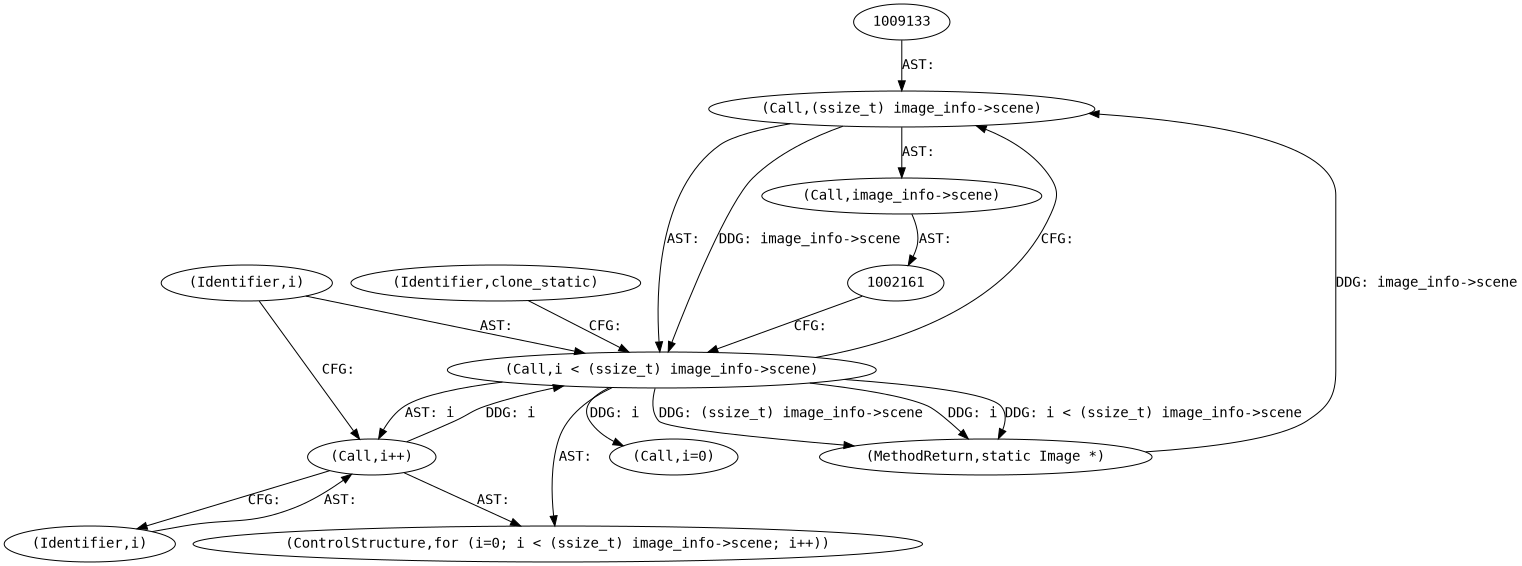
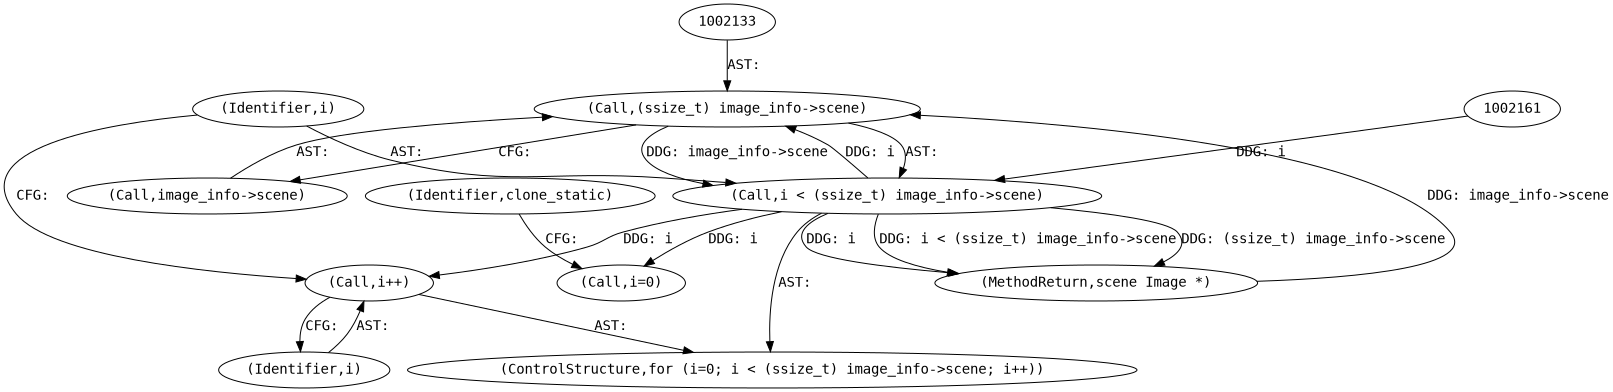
(902, 22) -> (727, 22)
(923, 152) -> (519, 152)
(918, 235) -> (382, 130)
(1062, 240) -> (870, 152)
(574, 324) -> (542, 244)
(815, 326) -> (1261, 152)
(478, 409) -> none
(430, 414) -> (648, 240)
(986, 457) -> (1096, 283)
